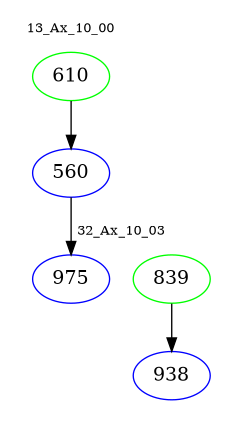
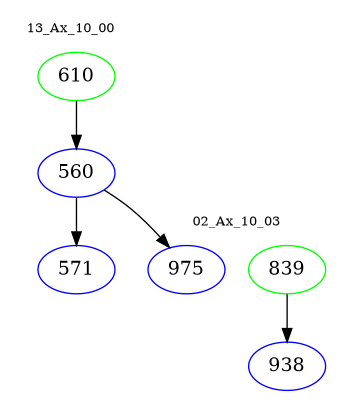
(121, 231) -> (237, 222)
none -> (76, 270)
